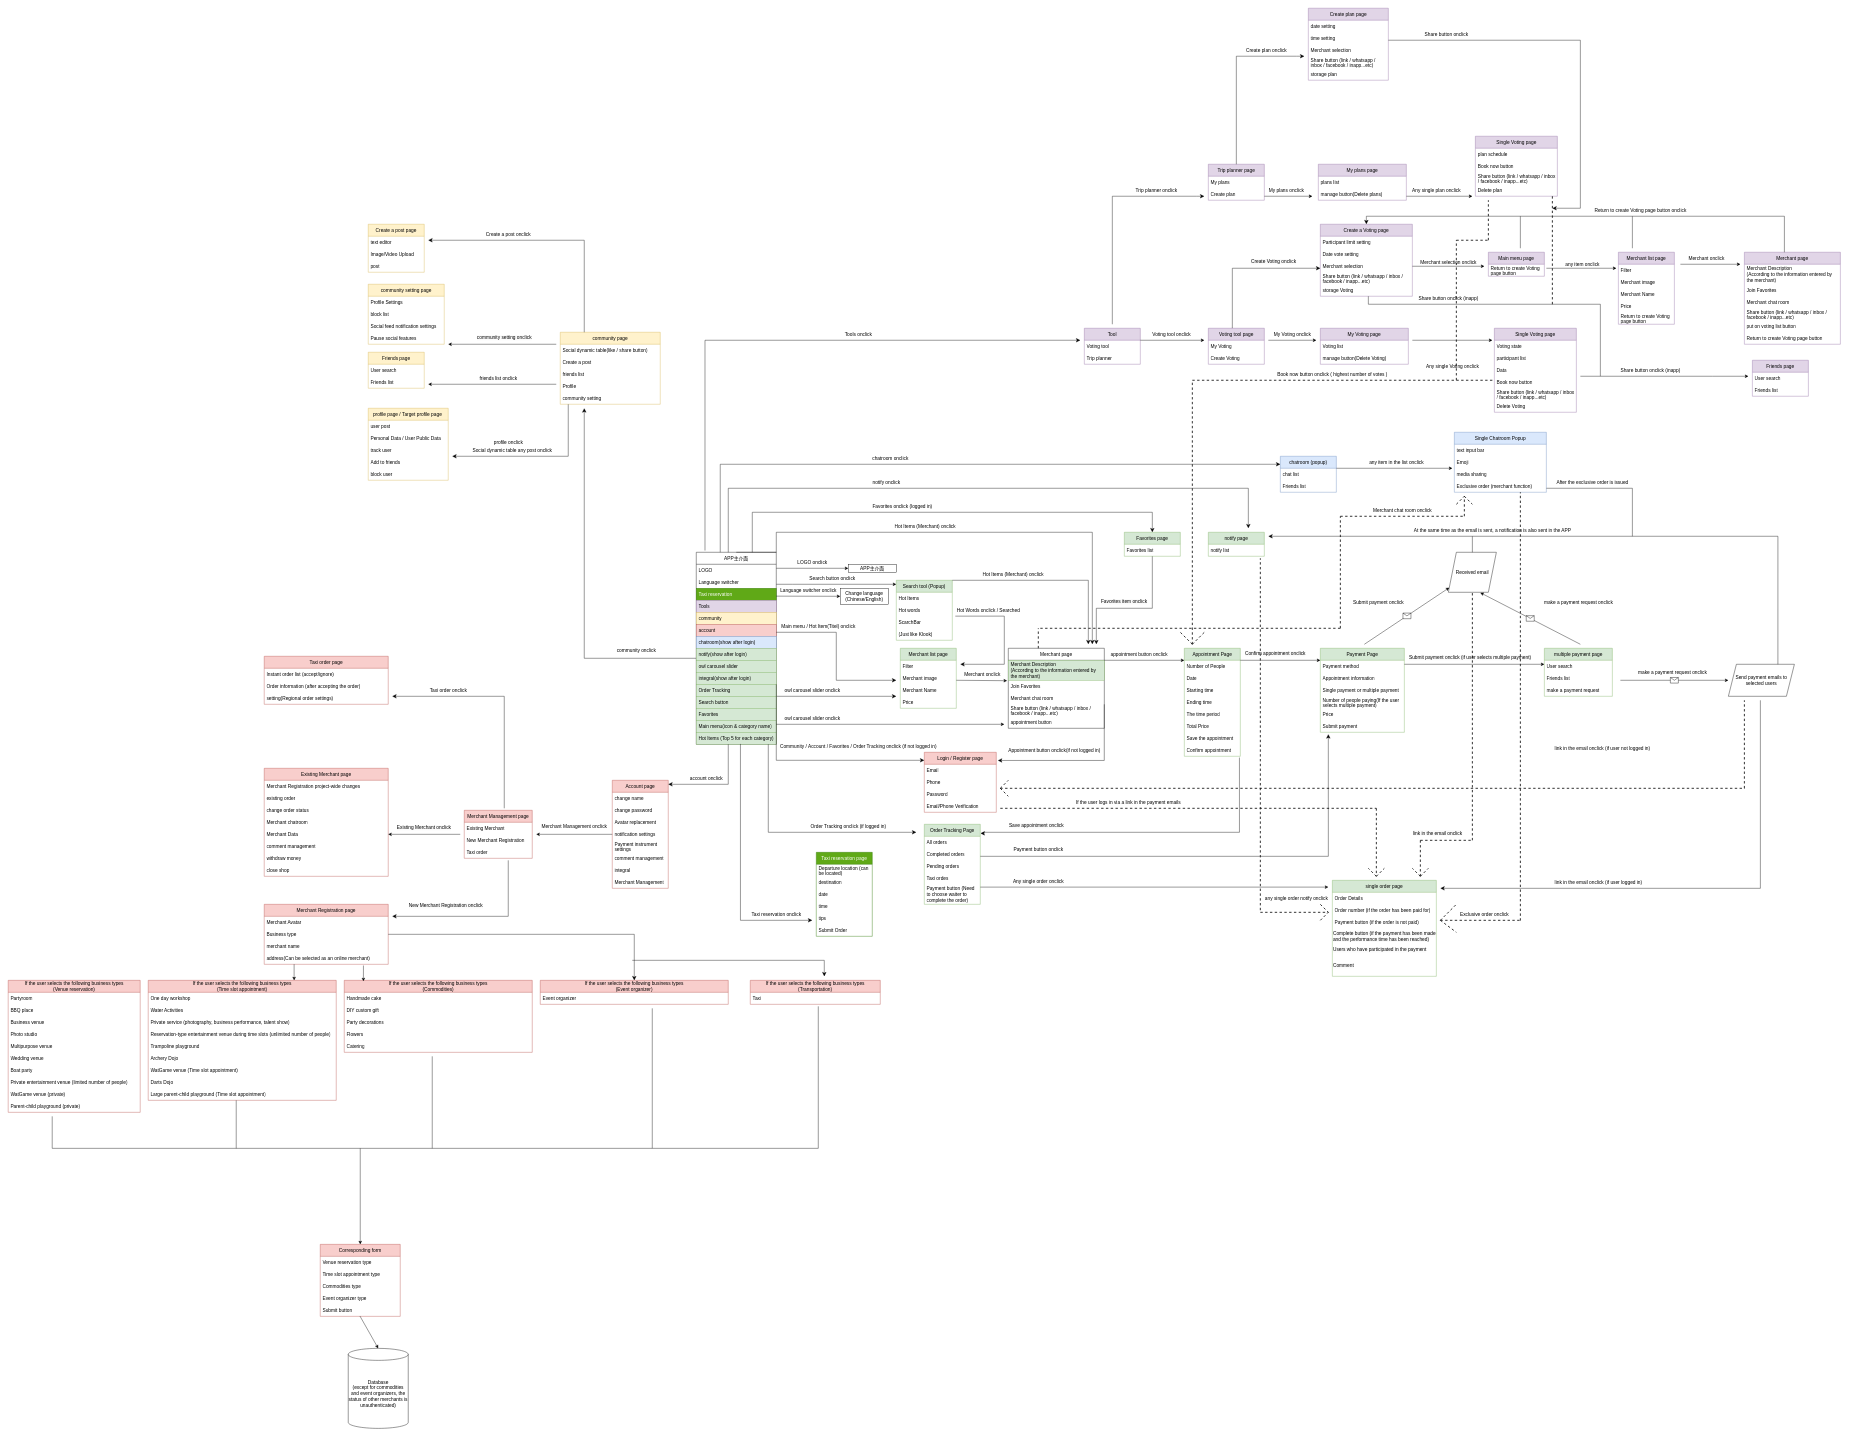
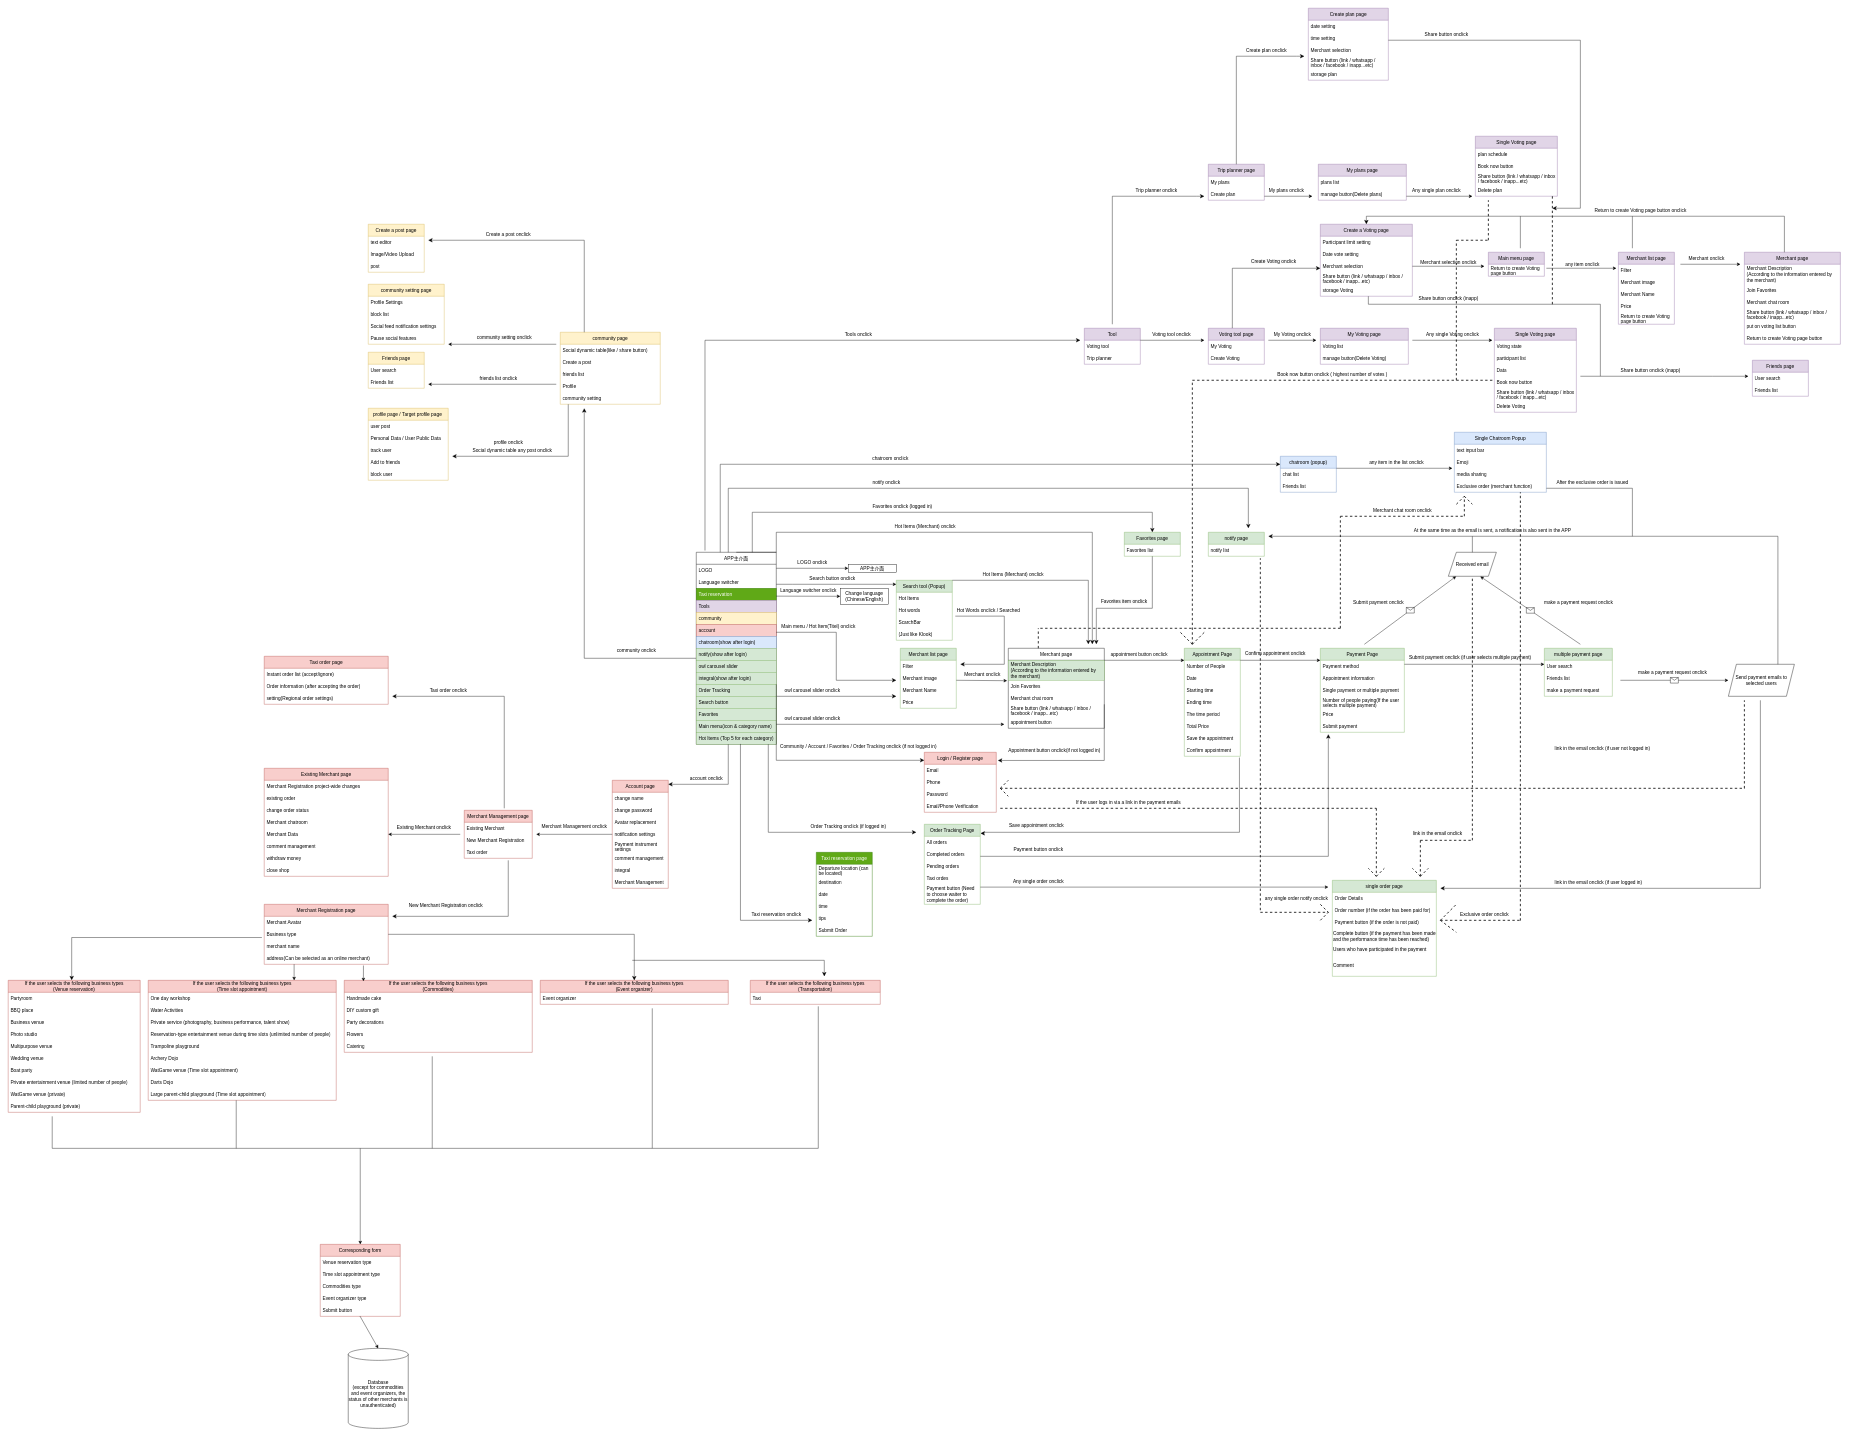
(1452, 366) -> (1452, 334)
(1472, 572) -> (1472, 564)
none -> (72, 975)
